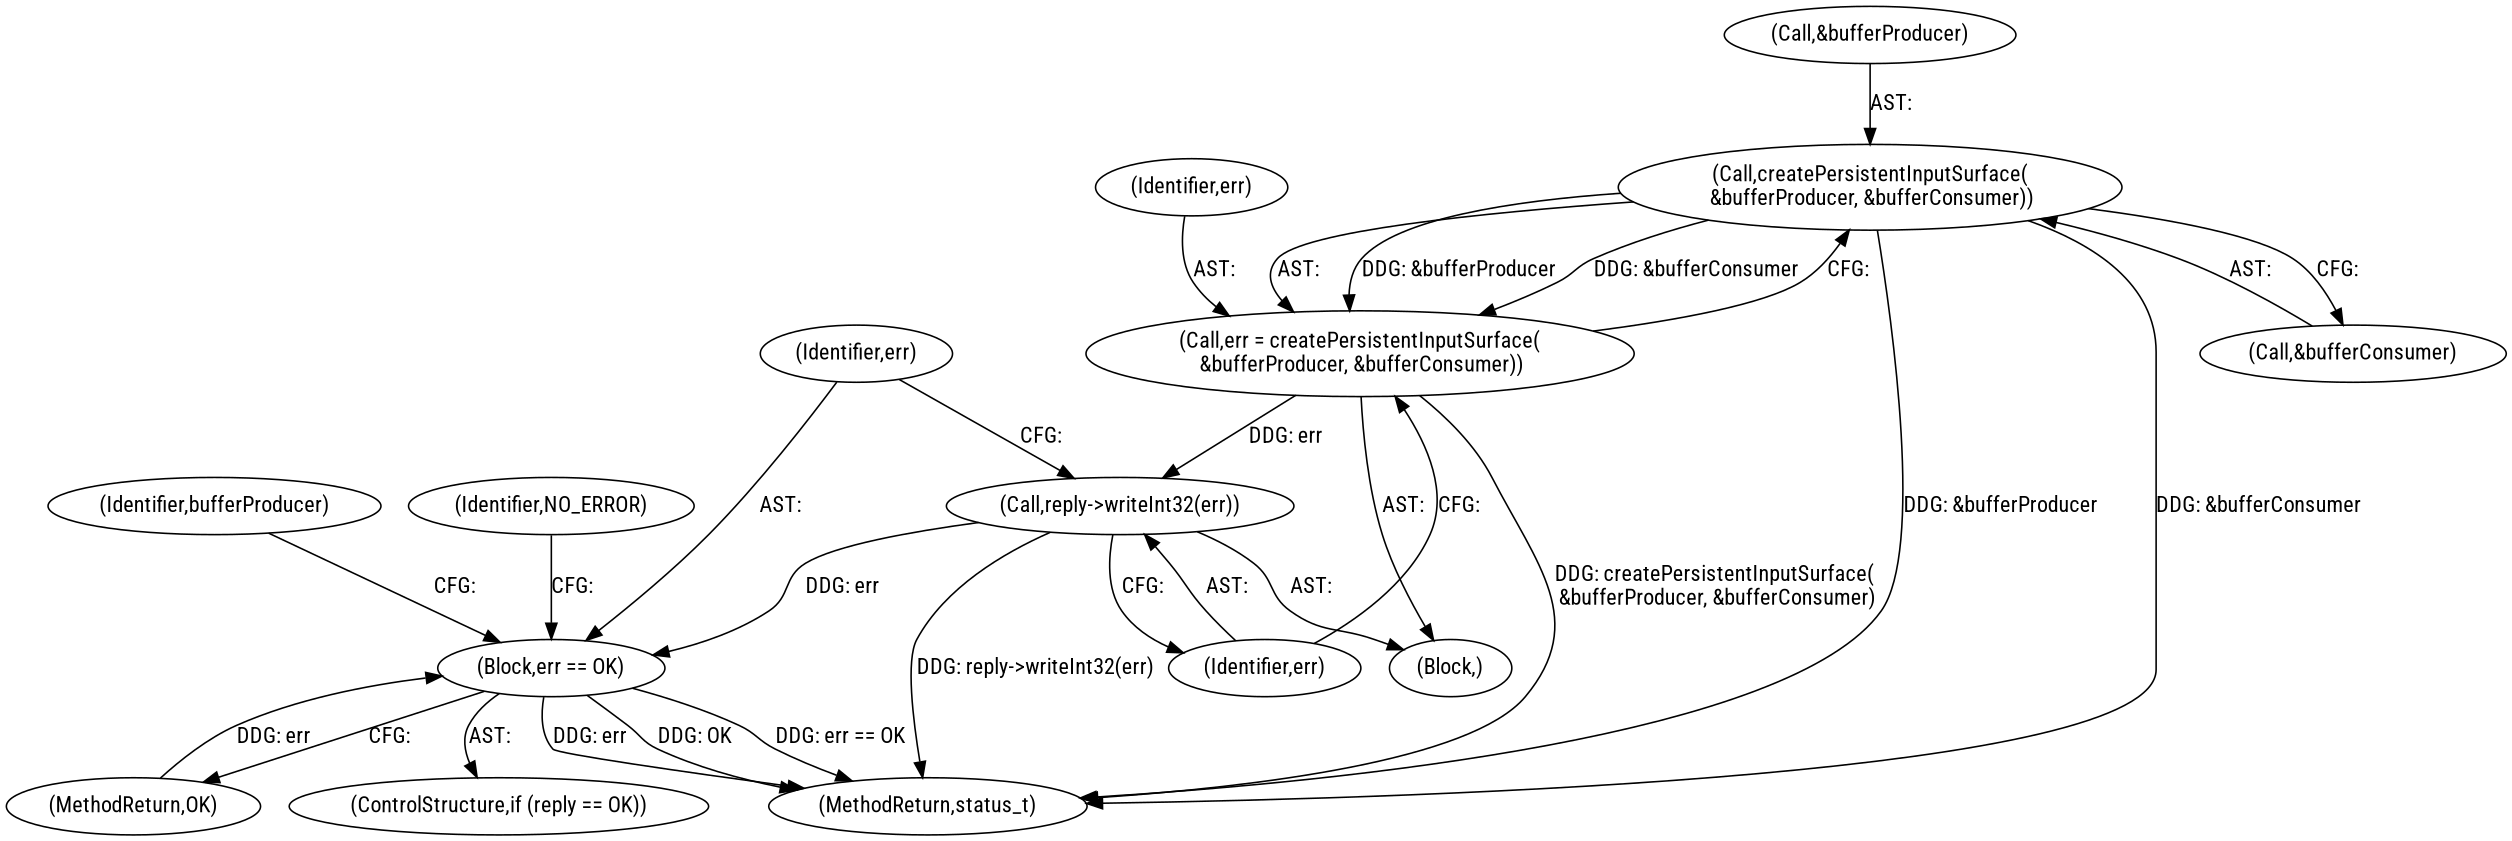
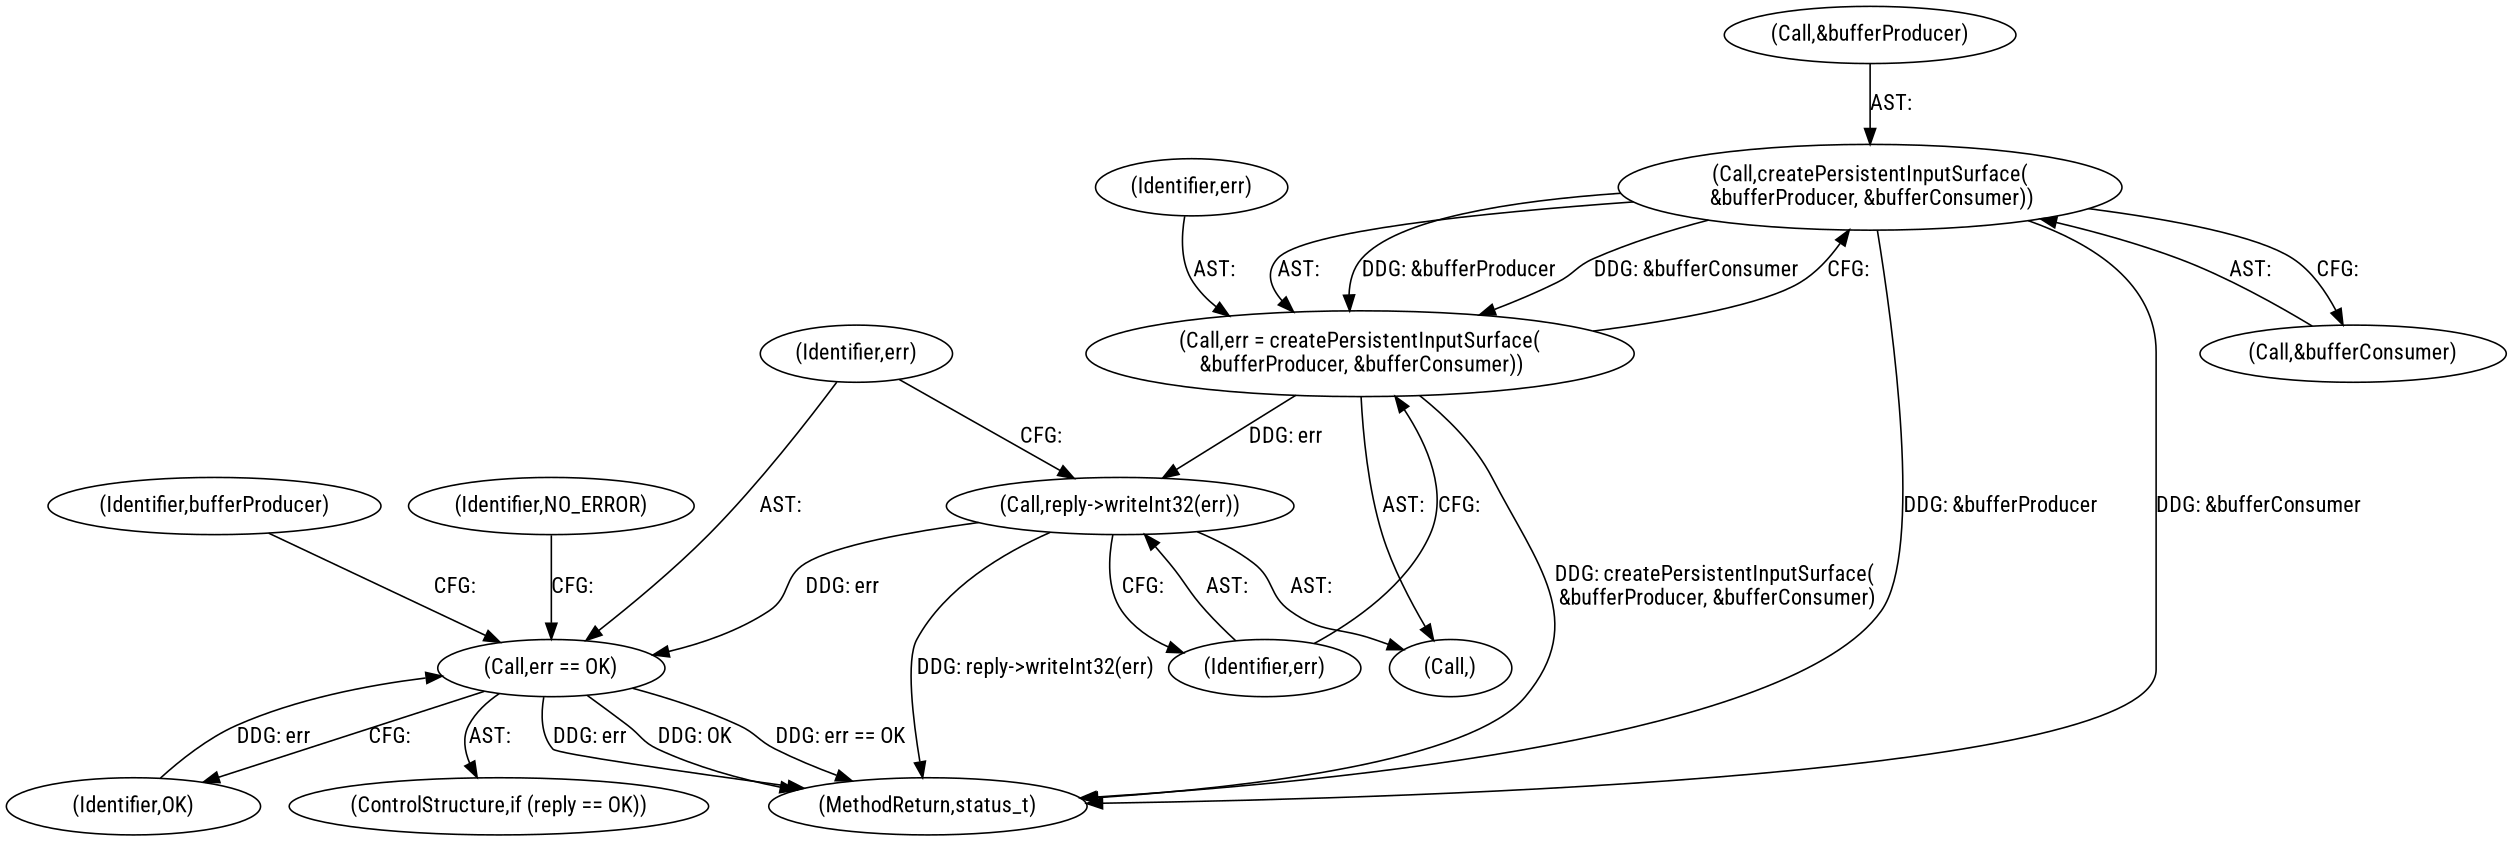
(551, 668) -> (551, 668)
(1451, 668) -> (1451, 668)
(133, 806) -> (133, 806)
